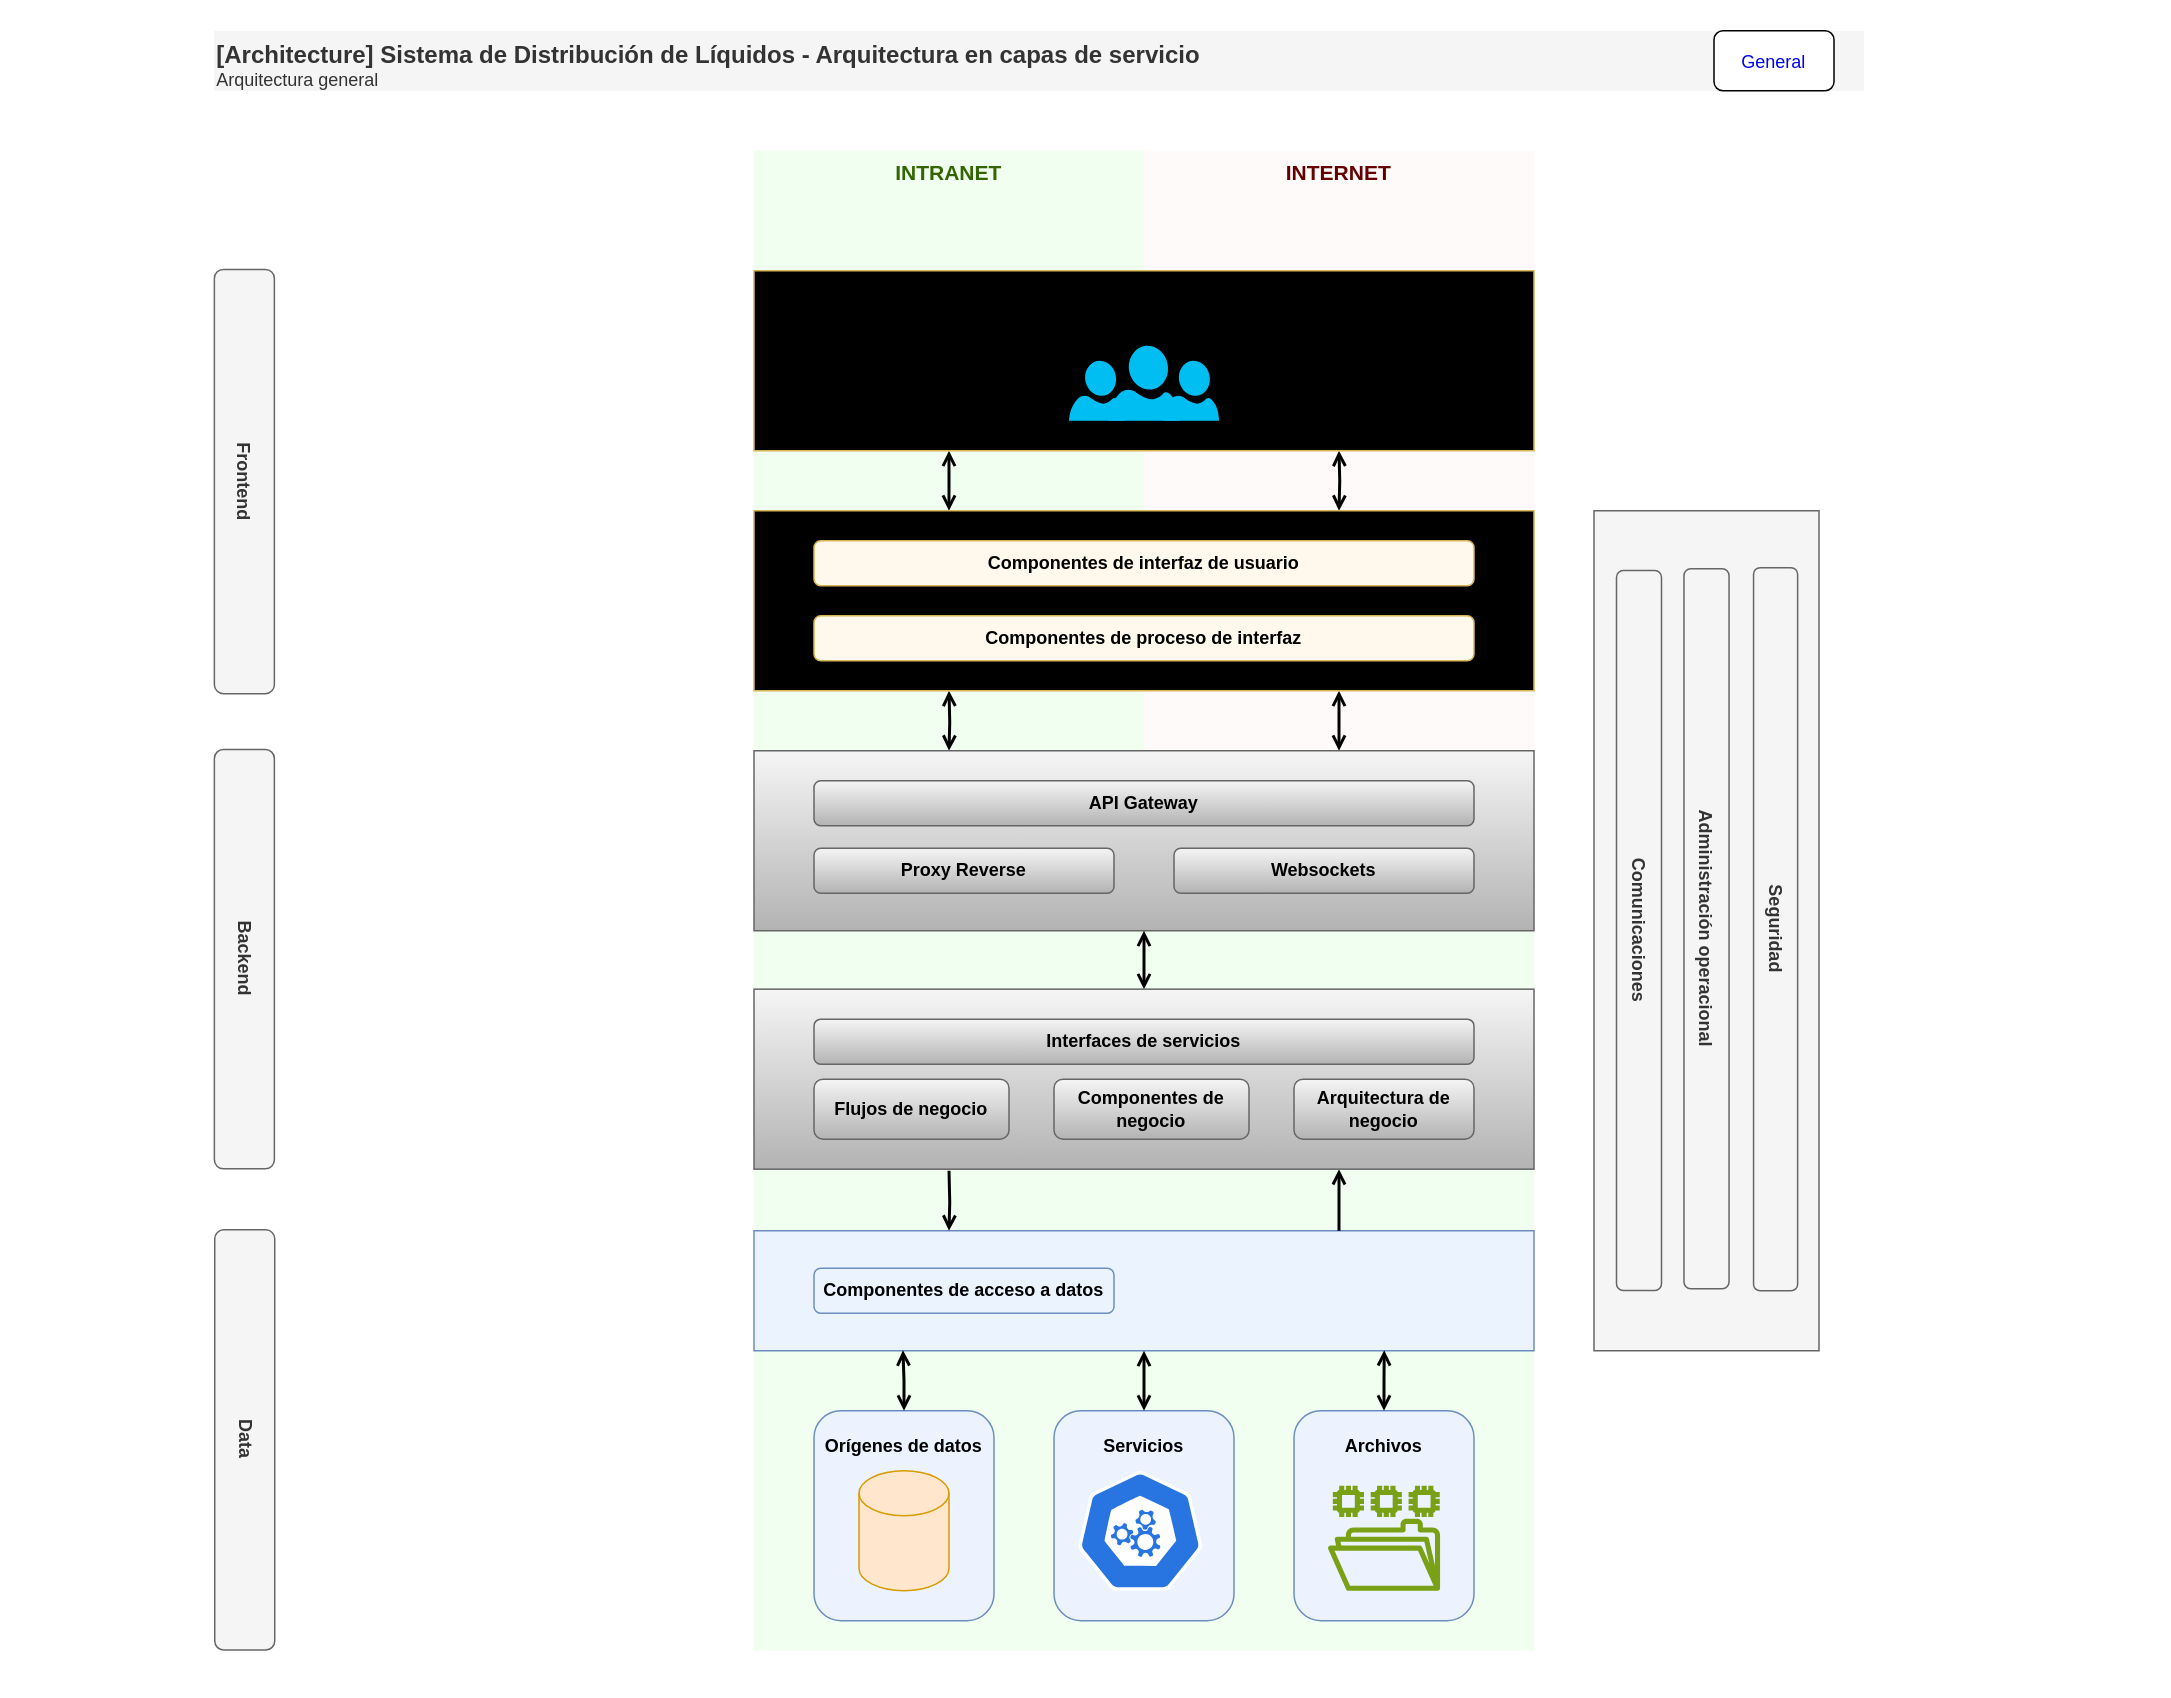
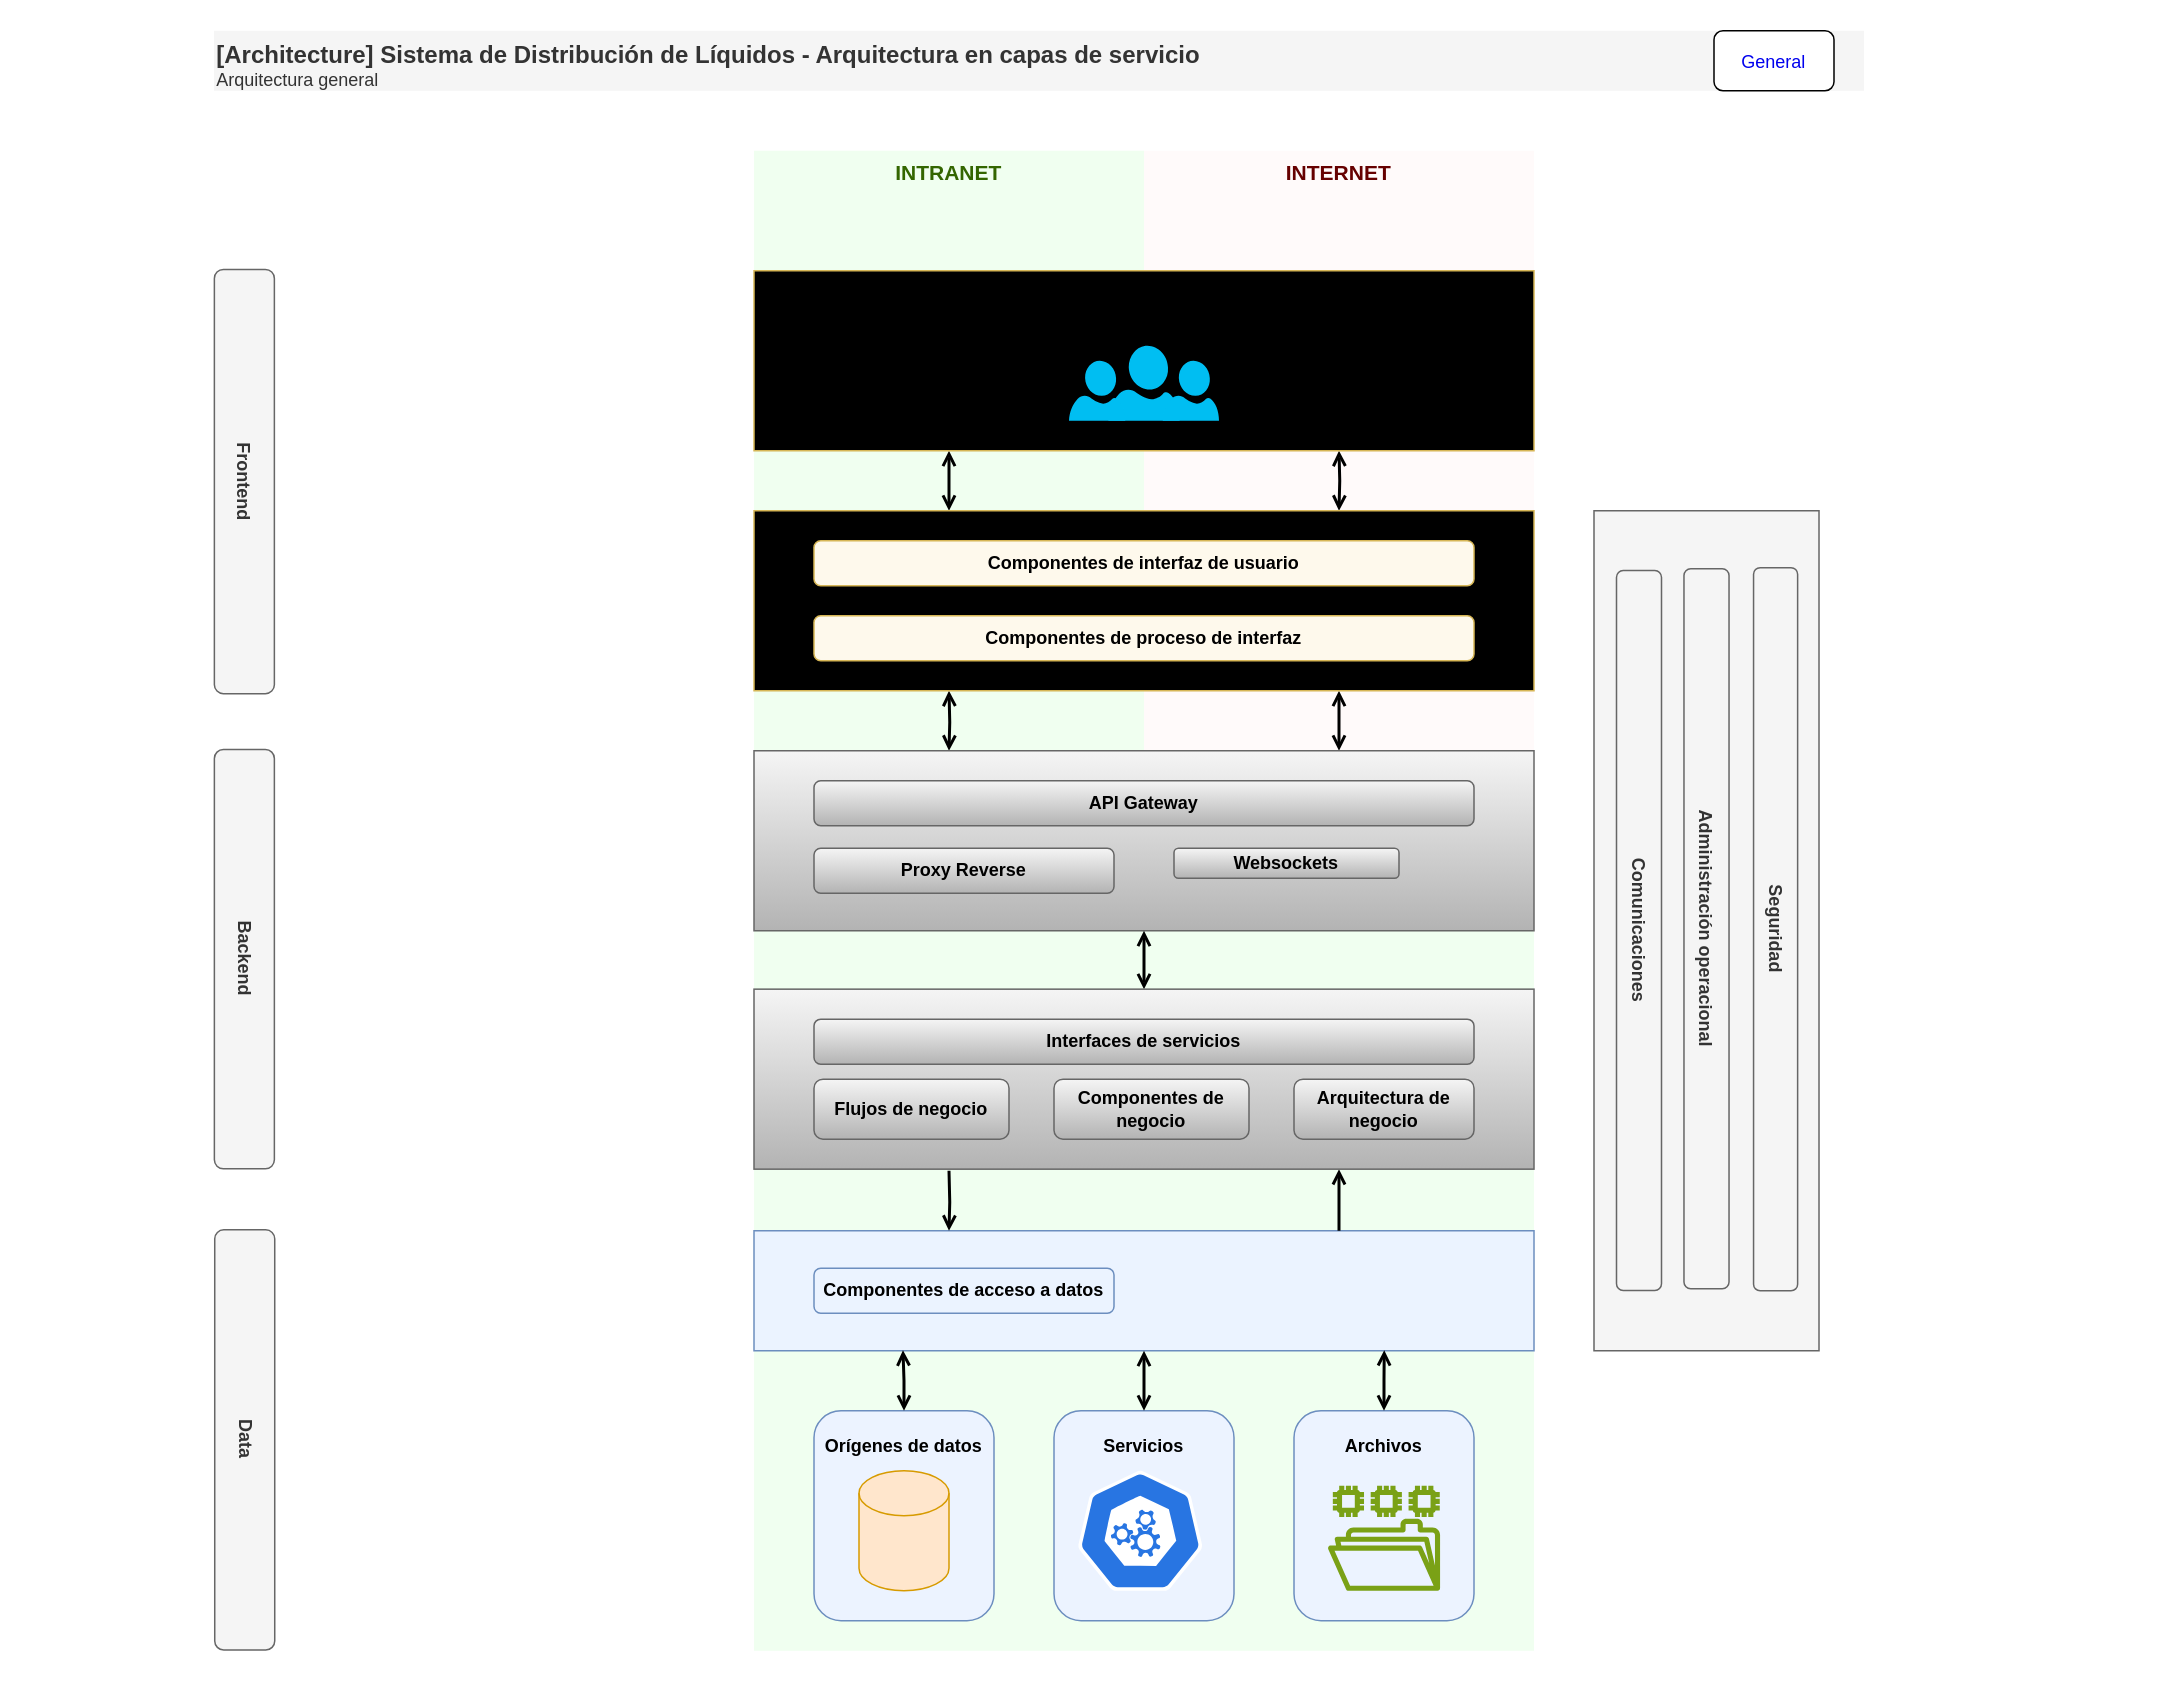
(1324, 871) -> (1286, 863)
